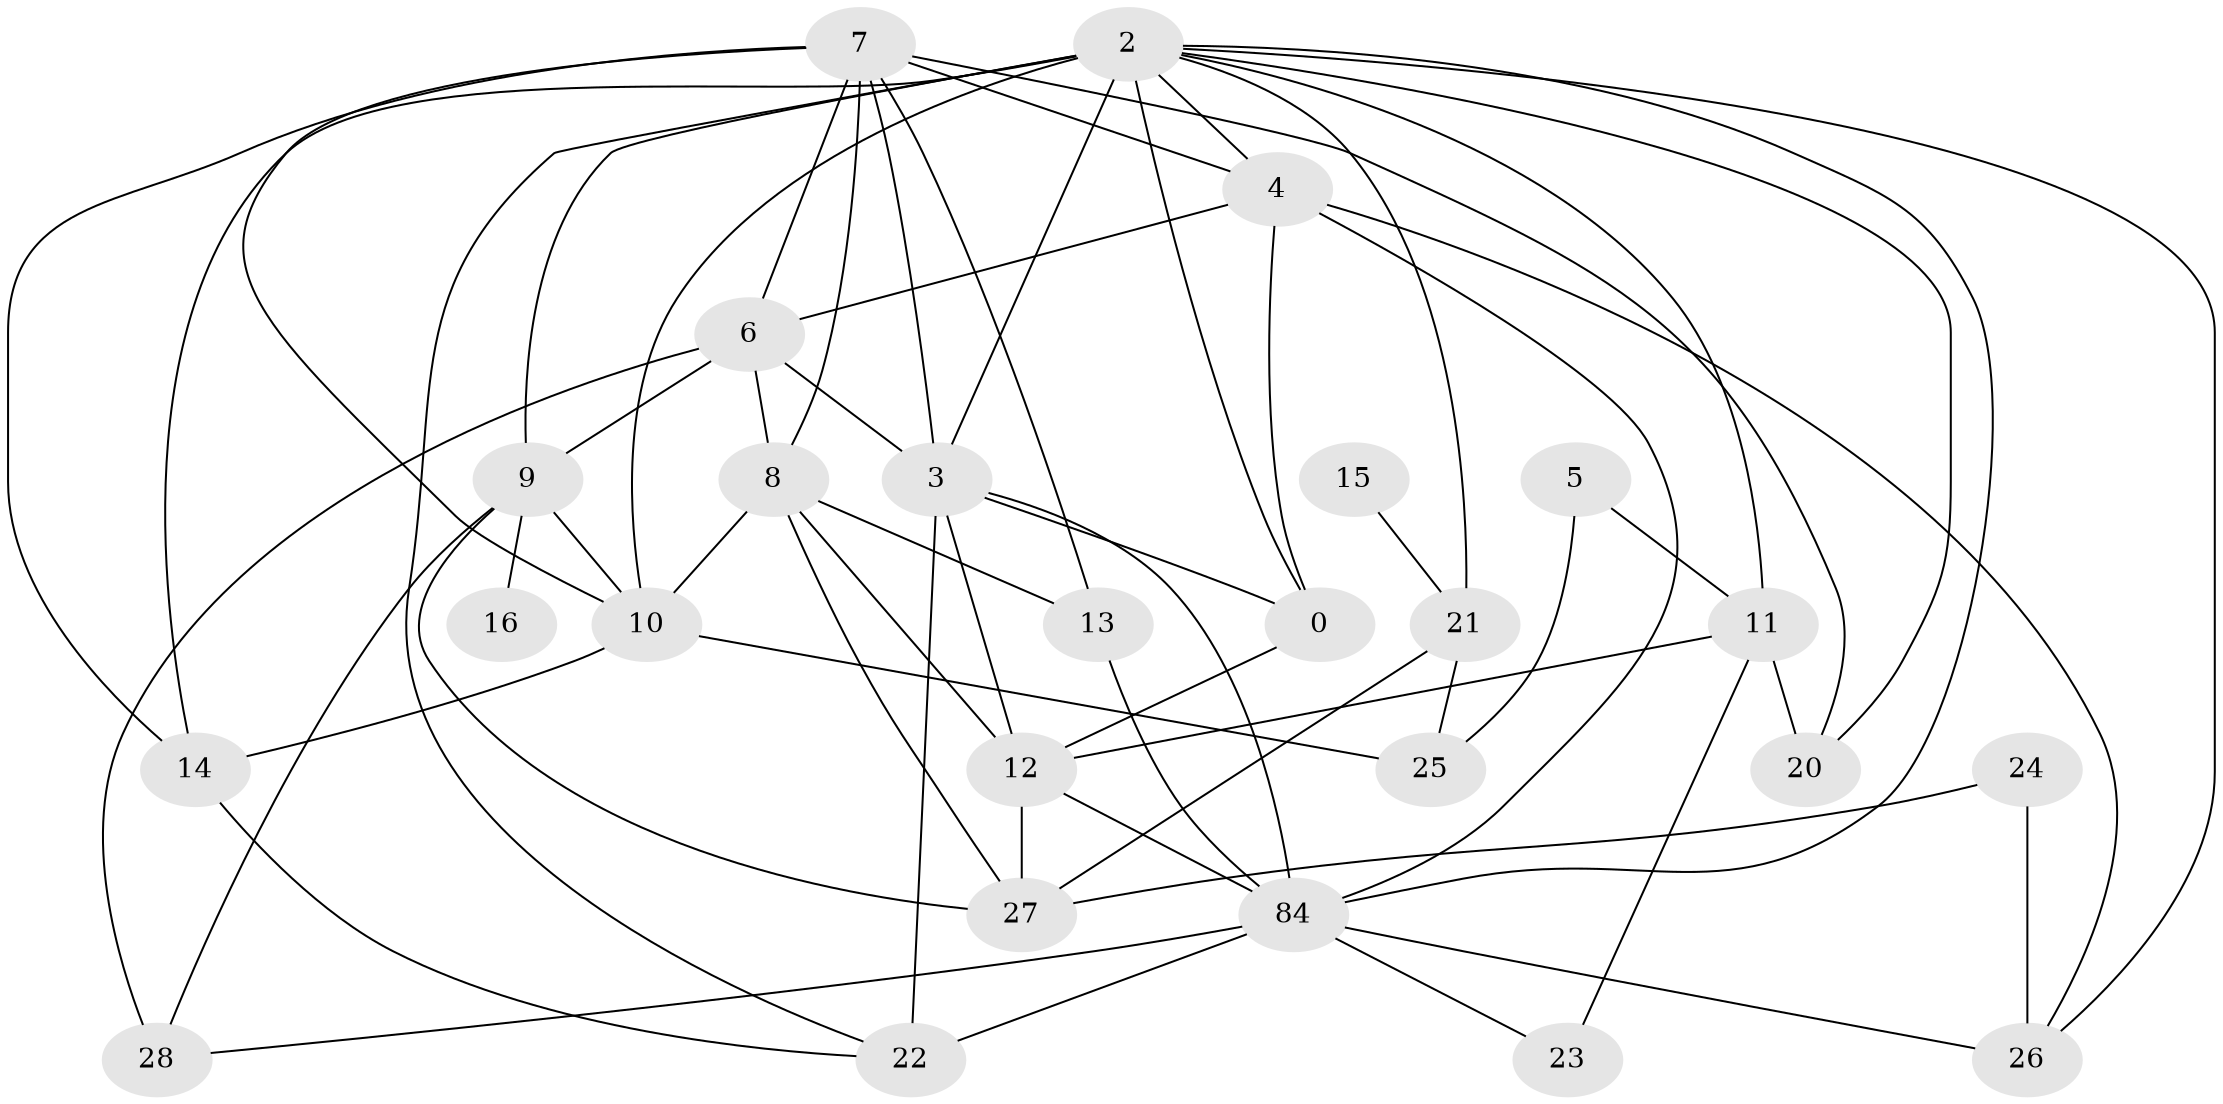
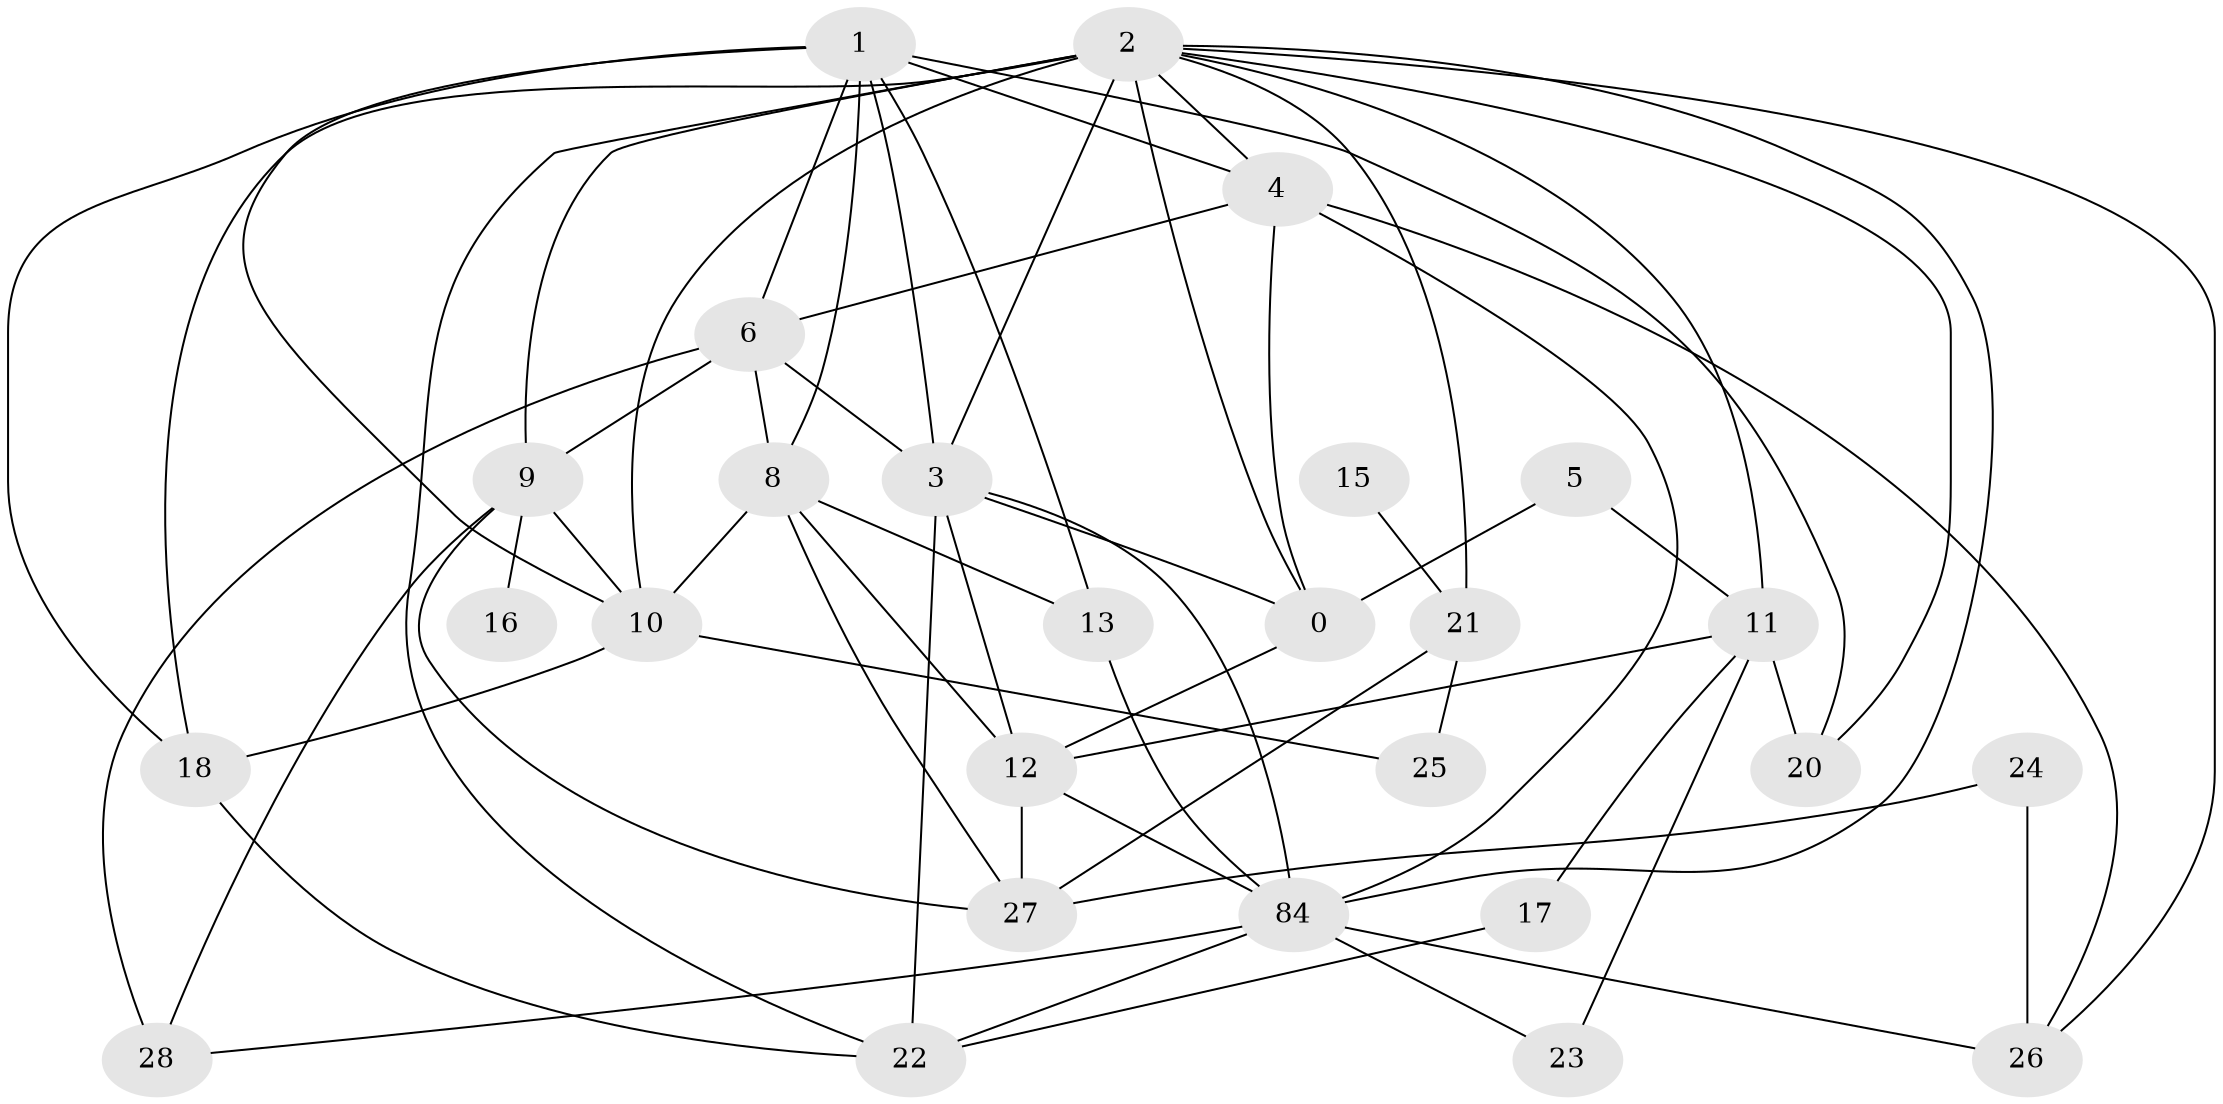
(861, 44) -> (861, 44)
(1547, 642) -> (1448, 552)
(195, 770) -> (195, 770)
none -> (1536, 915)
